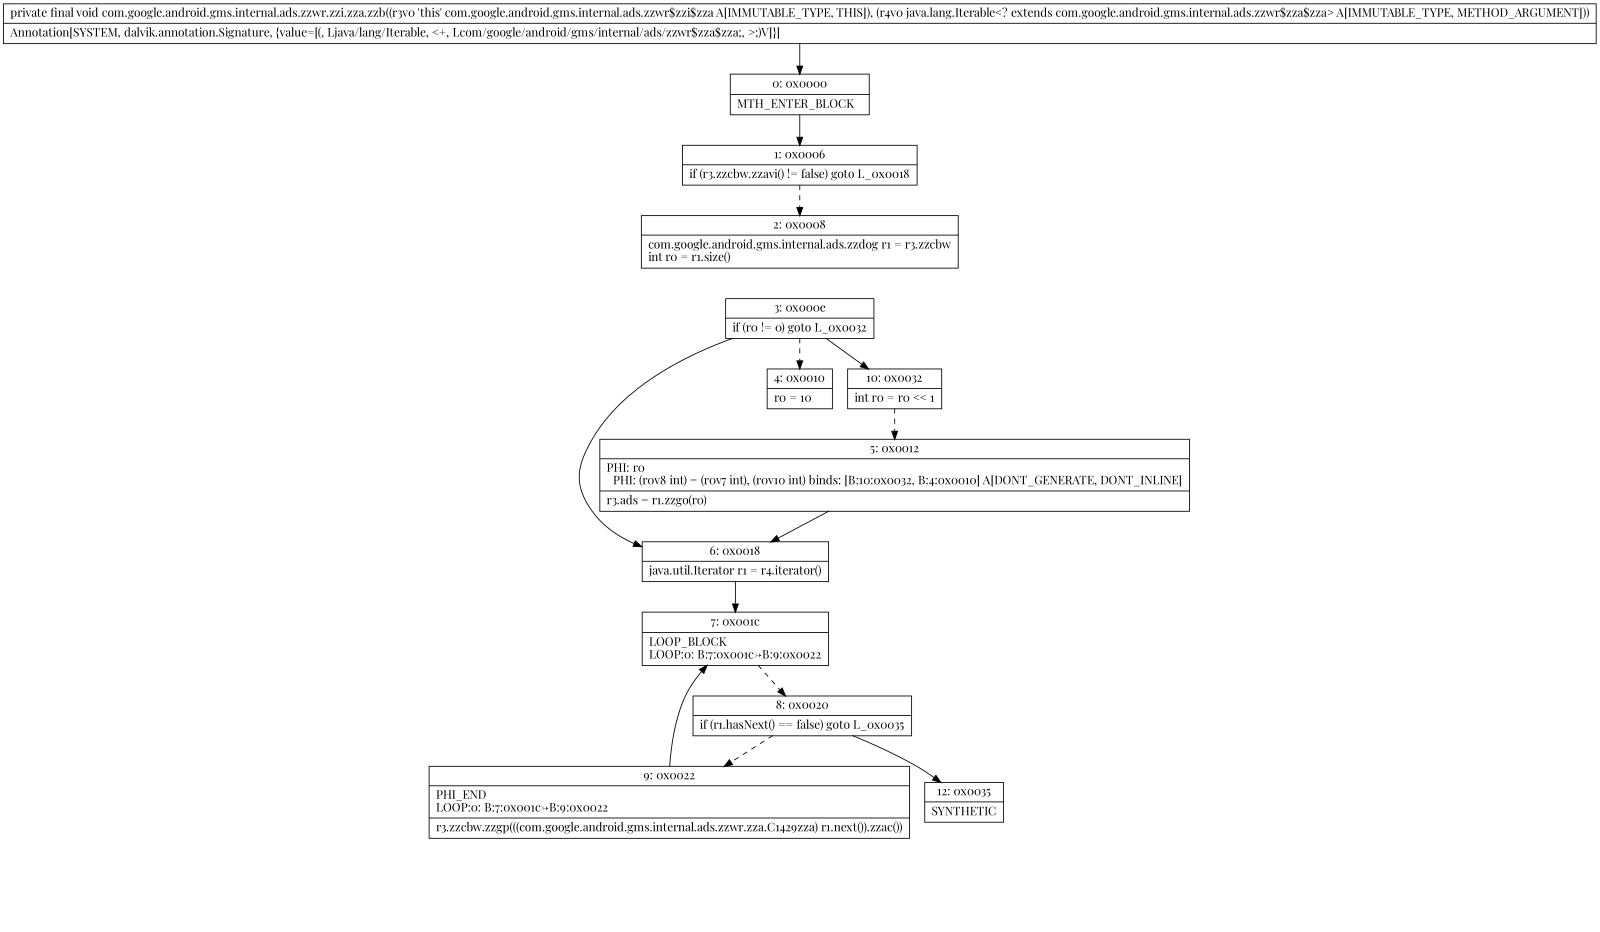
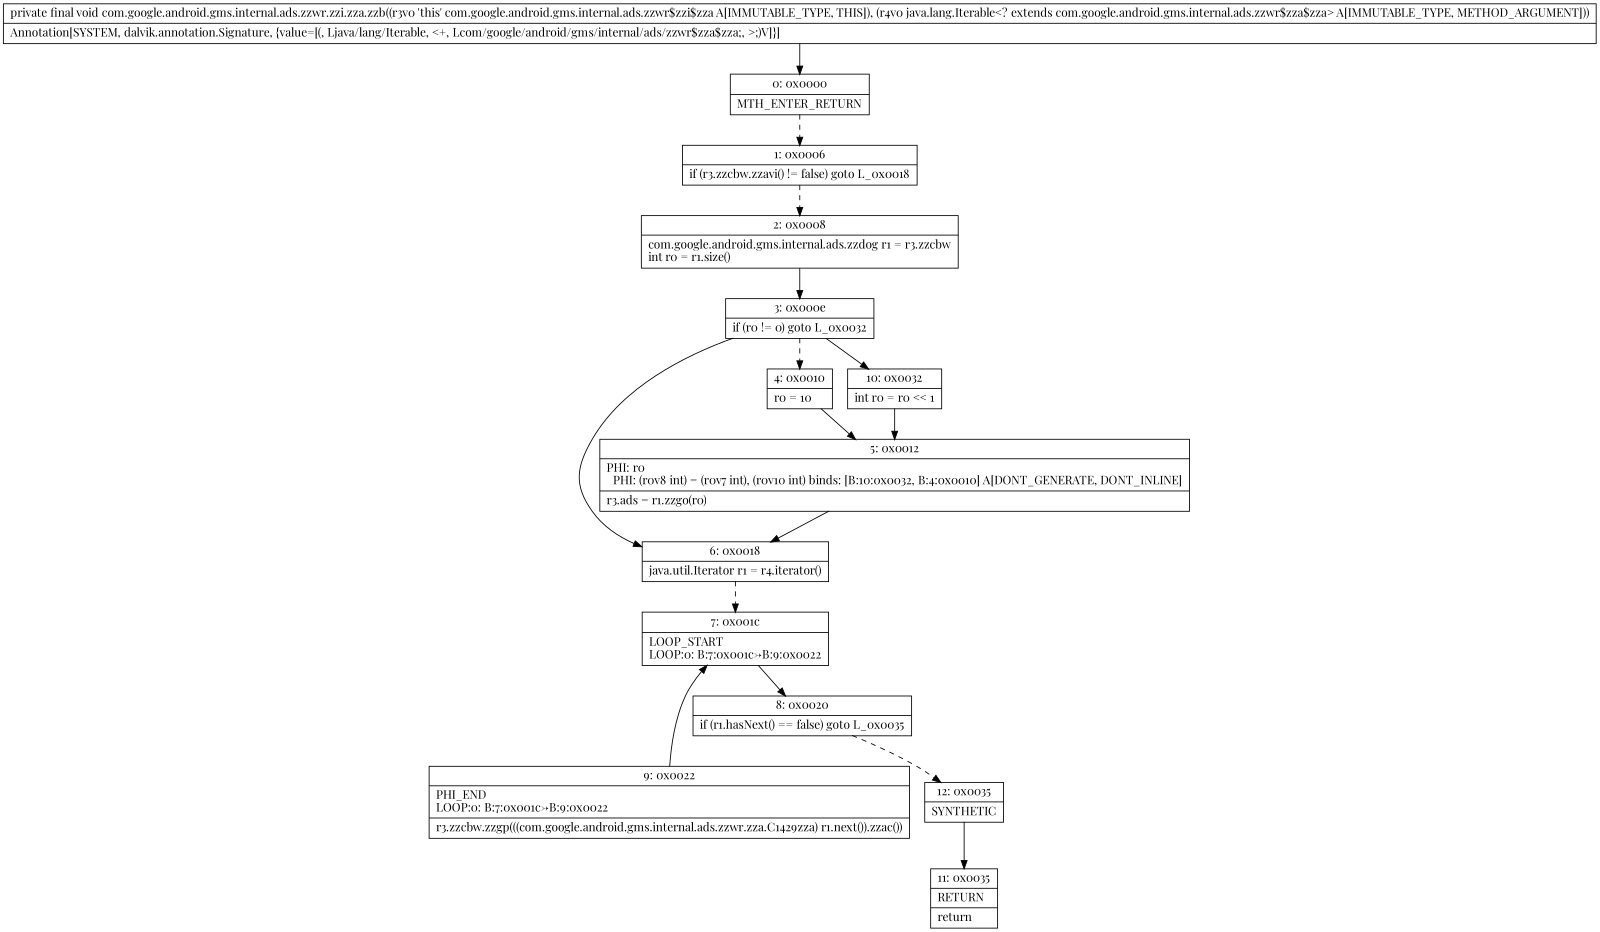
(796, 104) -> (800, 104)
(800, 126) -> (800, 126)
none -> (800, 279)
(895, 420) -> (895, 420)
none -> (835, 421)
(735, 592) -> (735, 592)
(688, 642) -> (686, 642)
(769, 677) -> (769, 677)
(752, 749) -> none
(894, 754) -> (894, 754)
none -> (964, 898)
